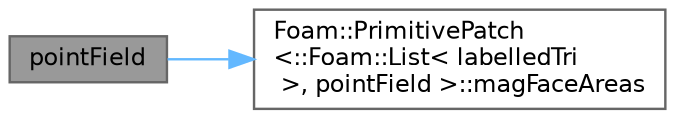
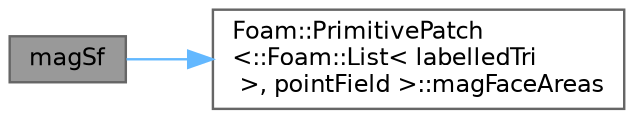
(88, 59) -> (68, 59)
